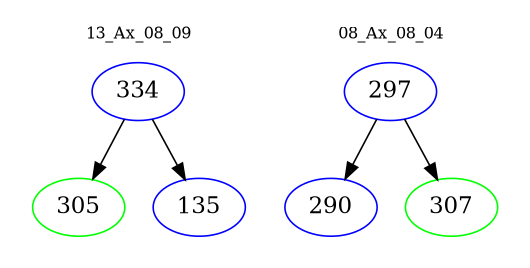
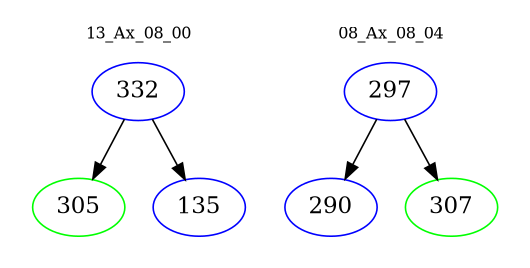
(139, 35) -> (139, 35)
(138, 92) -> (138, 92)
